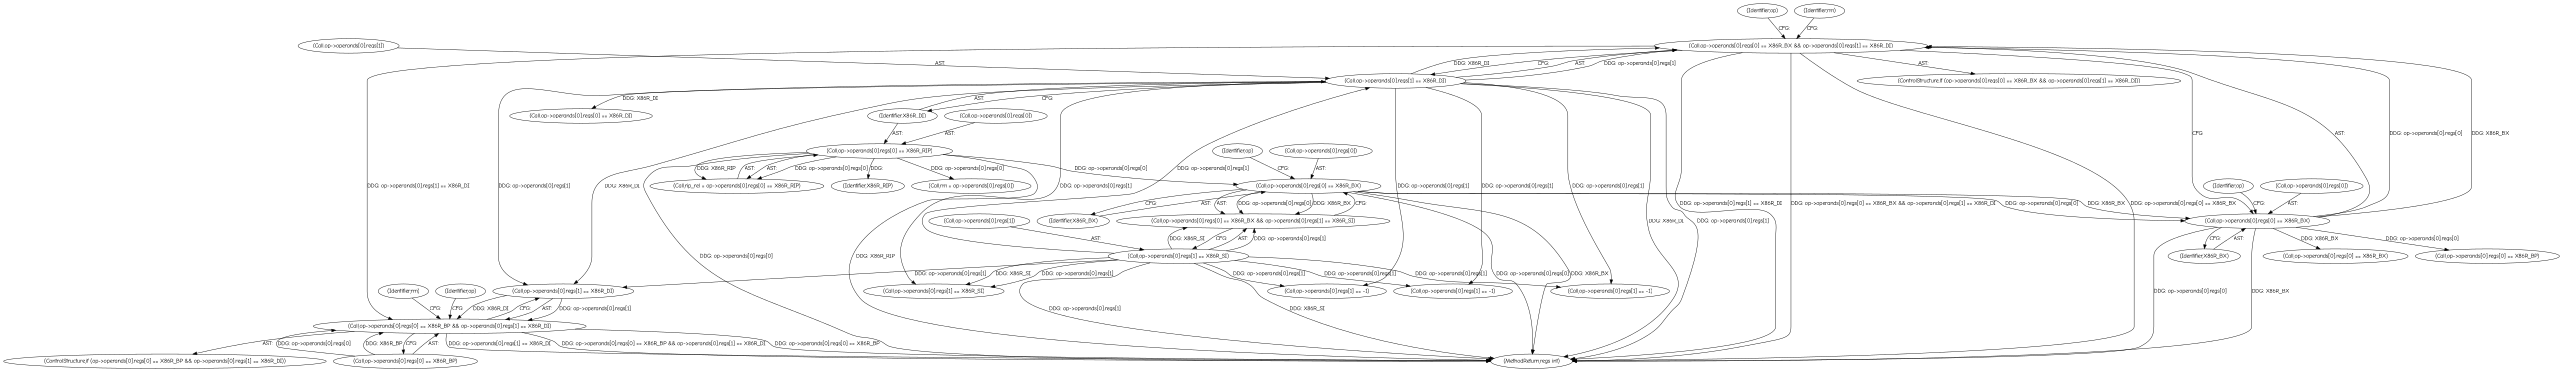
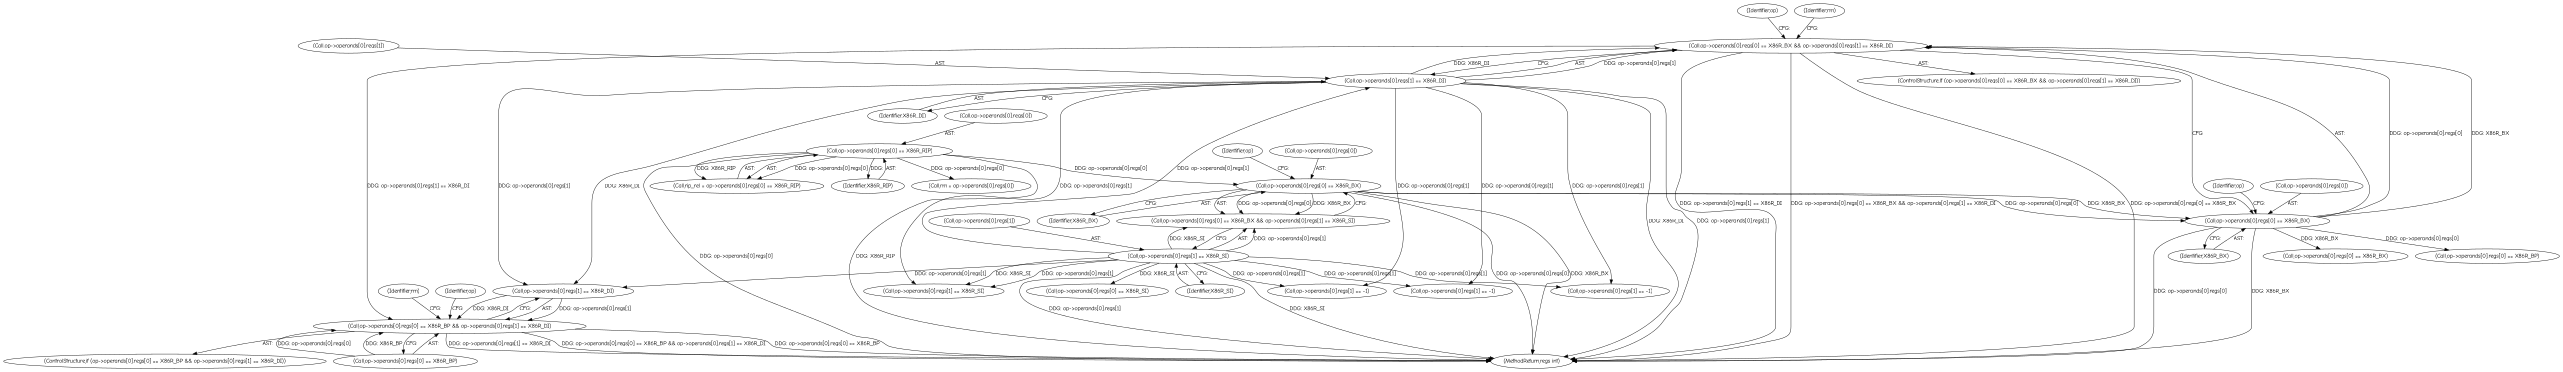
(581, 116) -> none
(892, 132) -> (885, 172)
none -> (1097, 291)
none -> (1210, 291)
